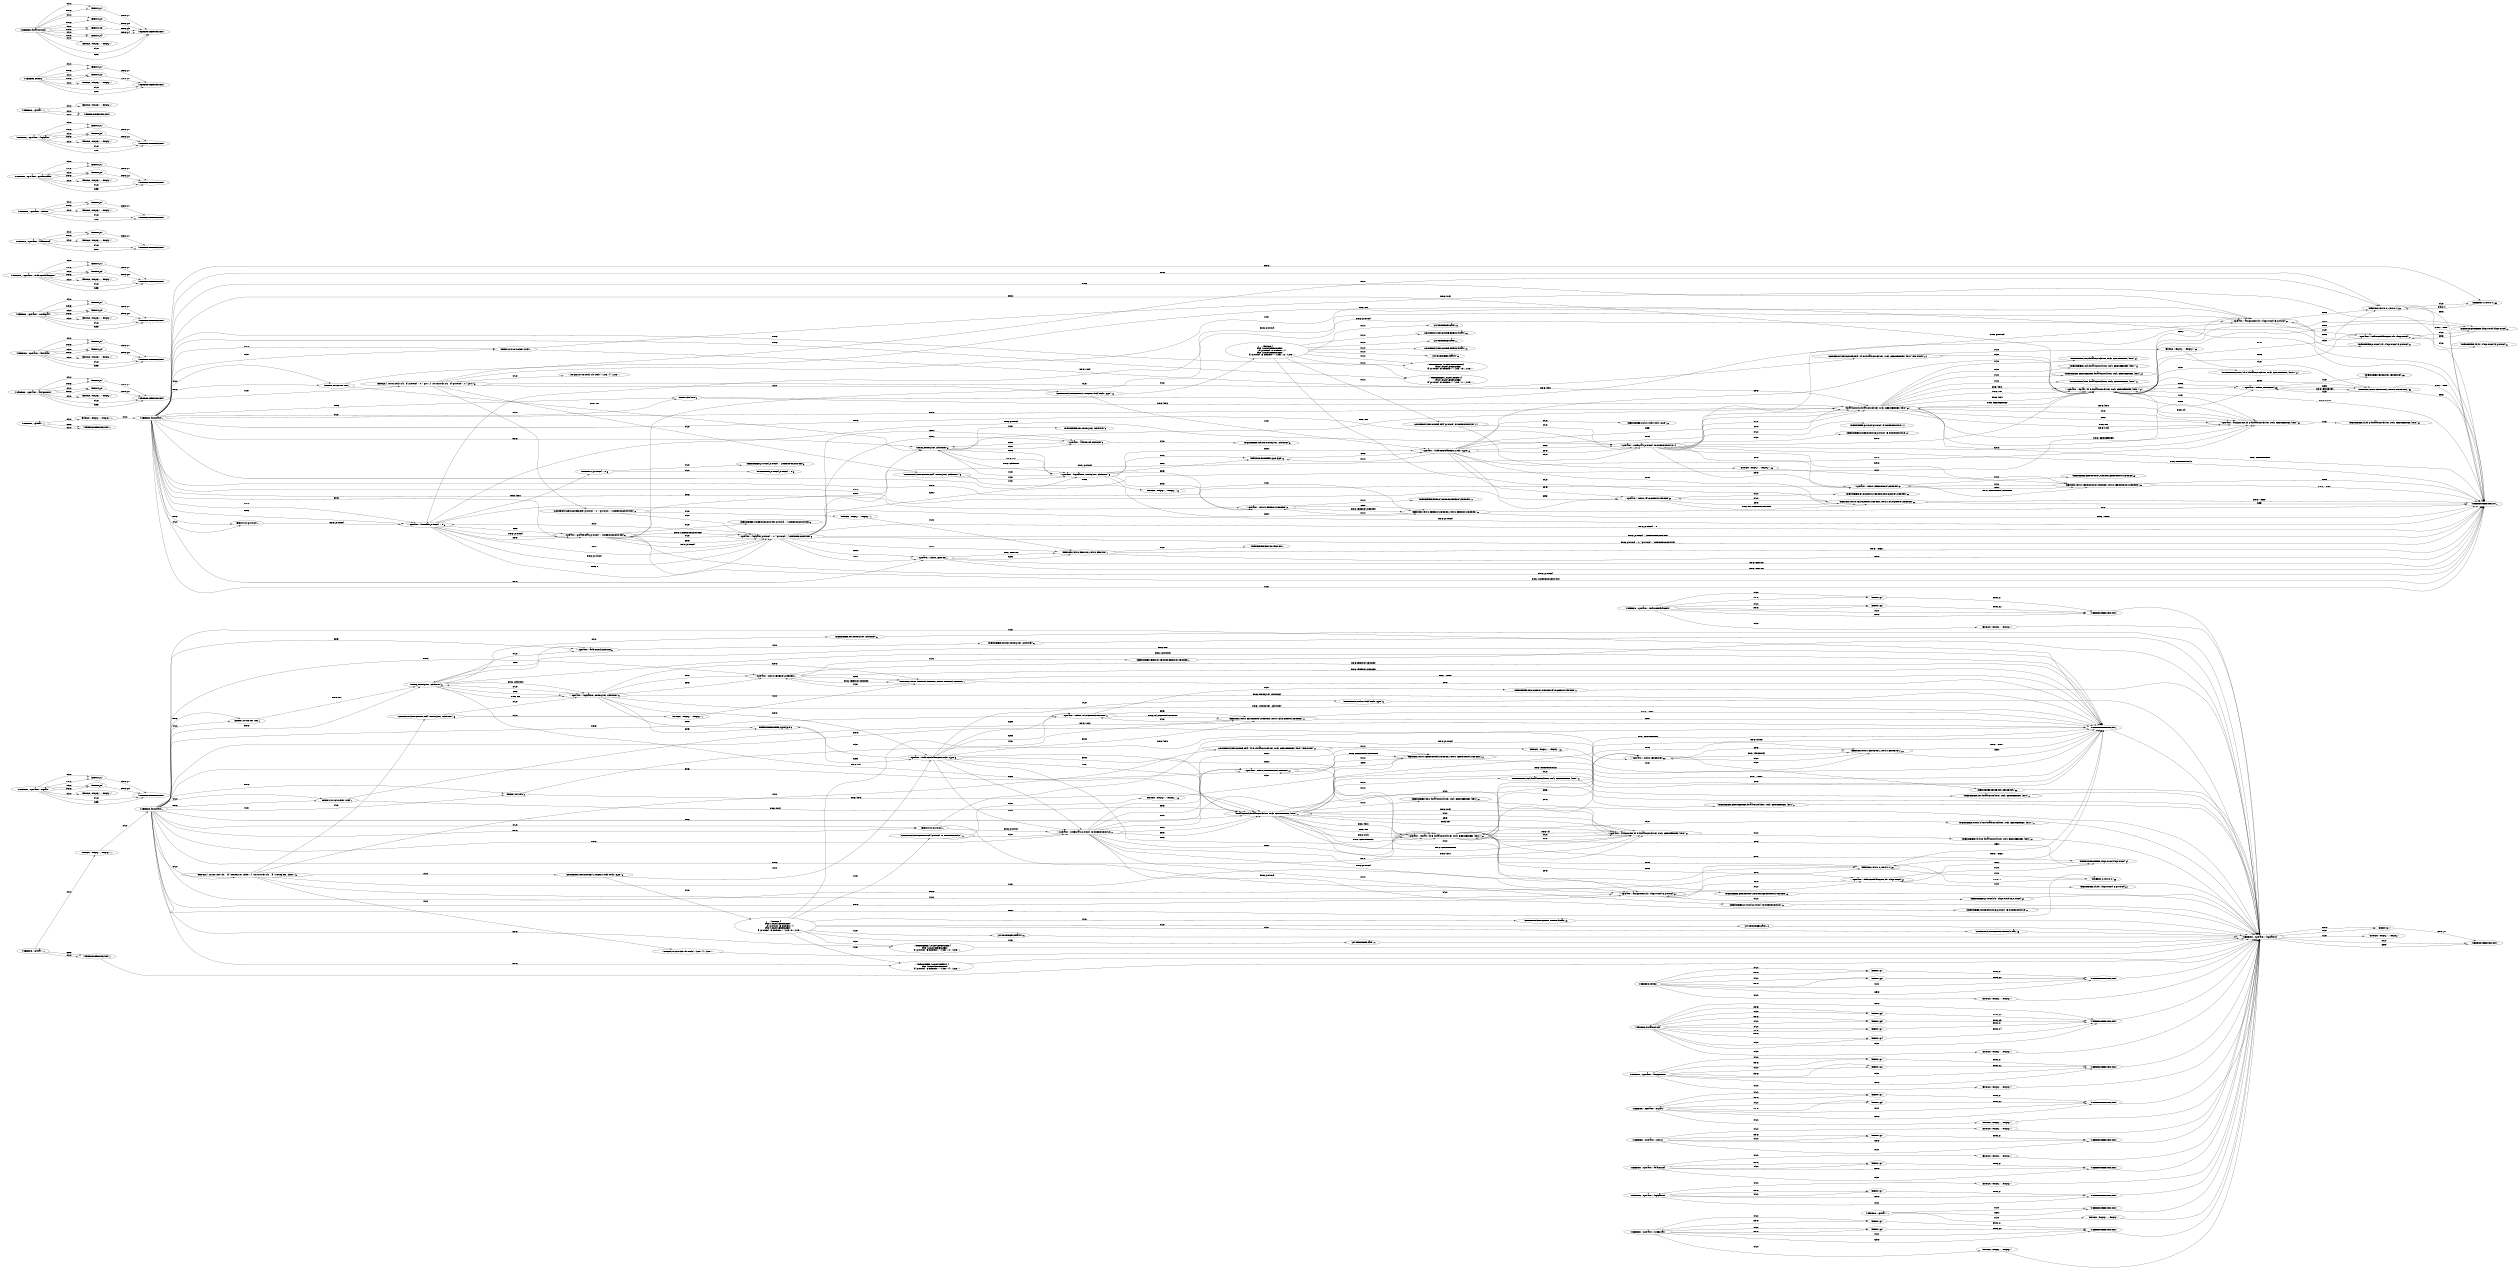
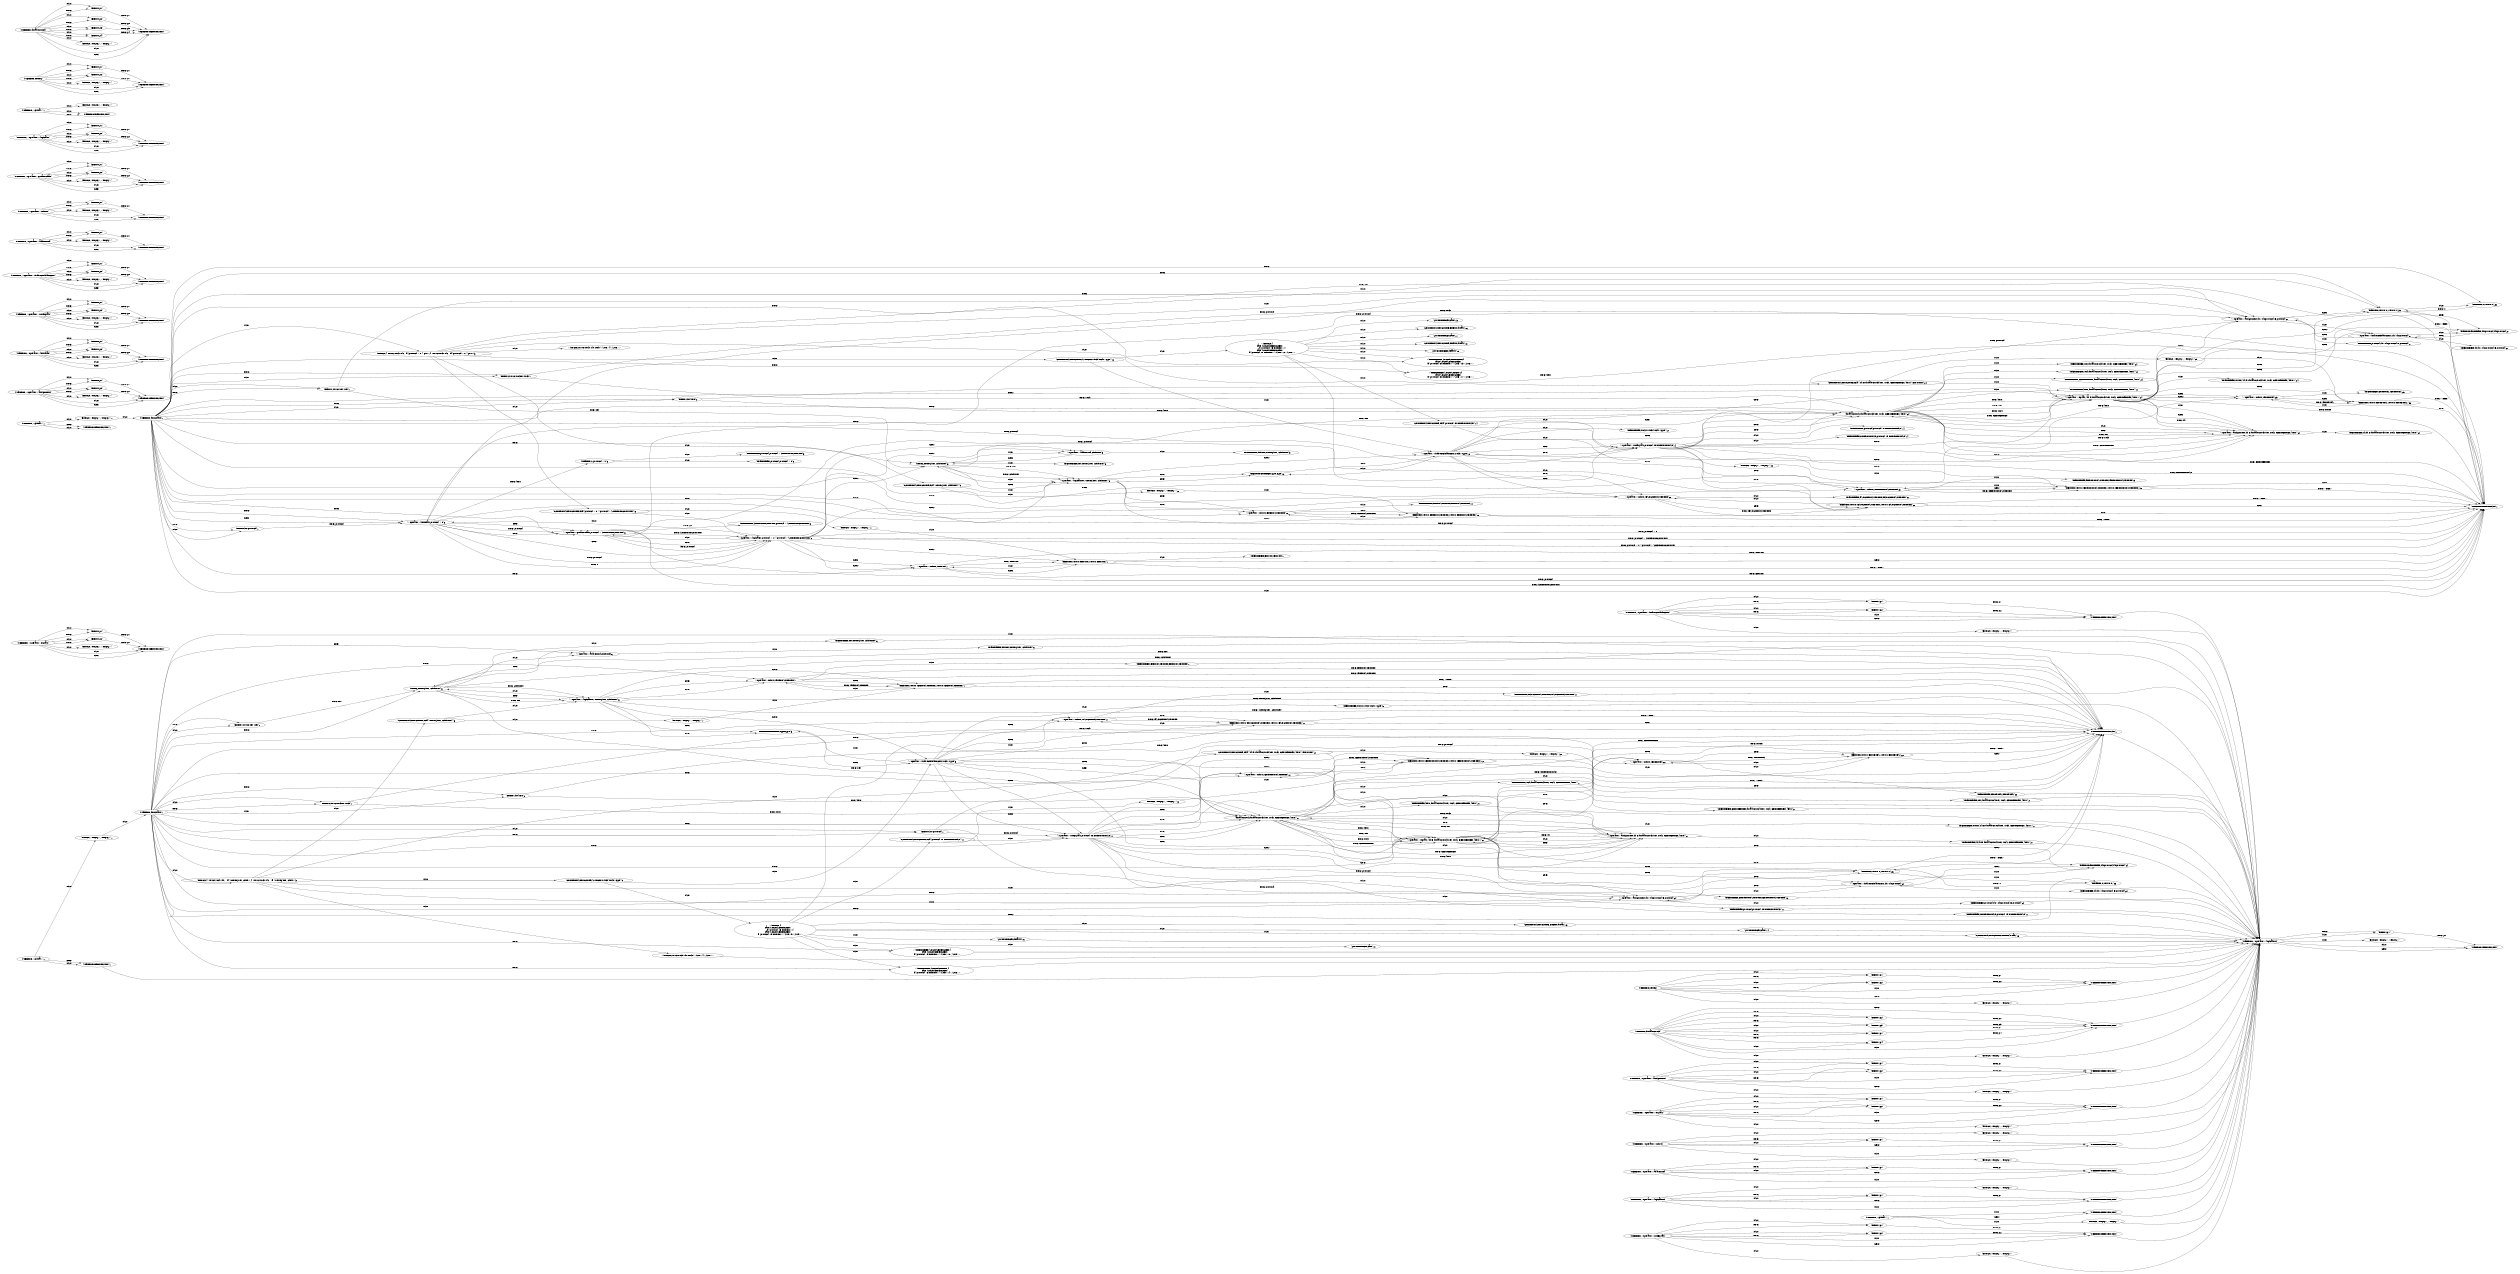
(688, 525) -> (688, 525)
none -> (1012, 568)
